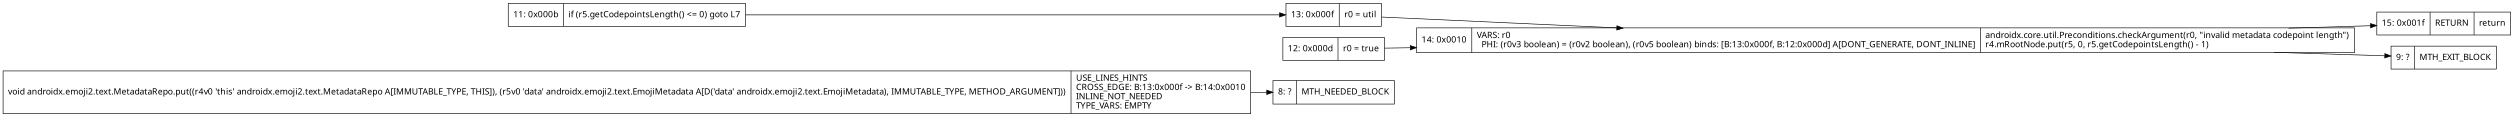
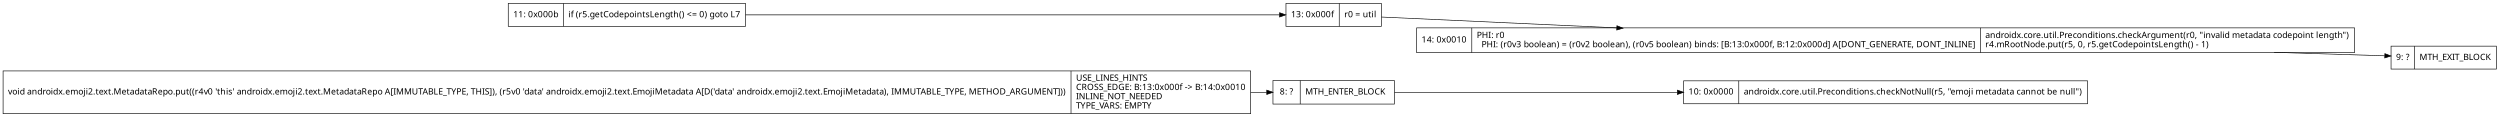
(2444, 24) -> none
(1495, 35) -> (1492, 35)
(1334, 49) -> none
(1345, 92) -> (1345, 92)
none -> (1886, 92)
